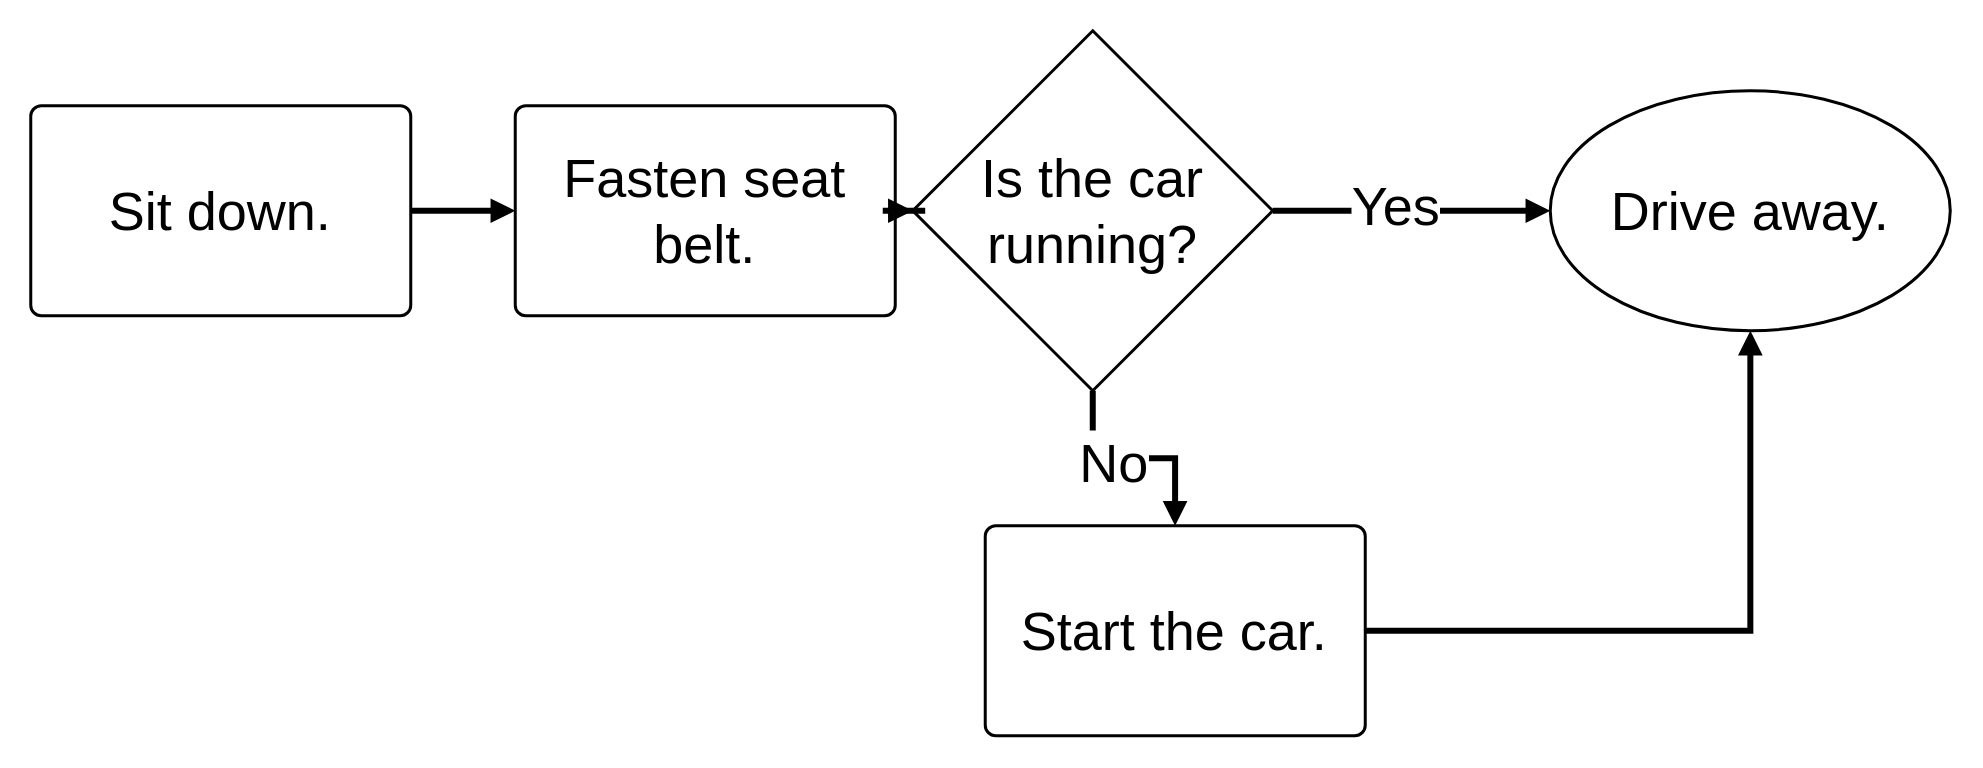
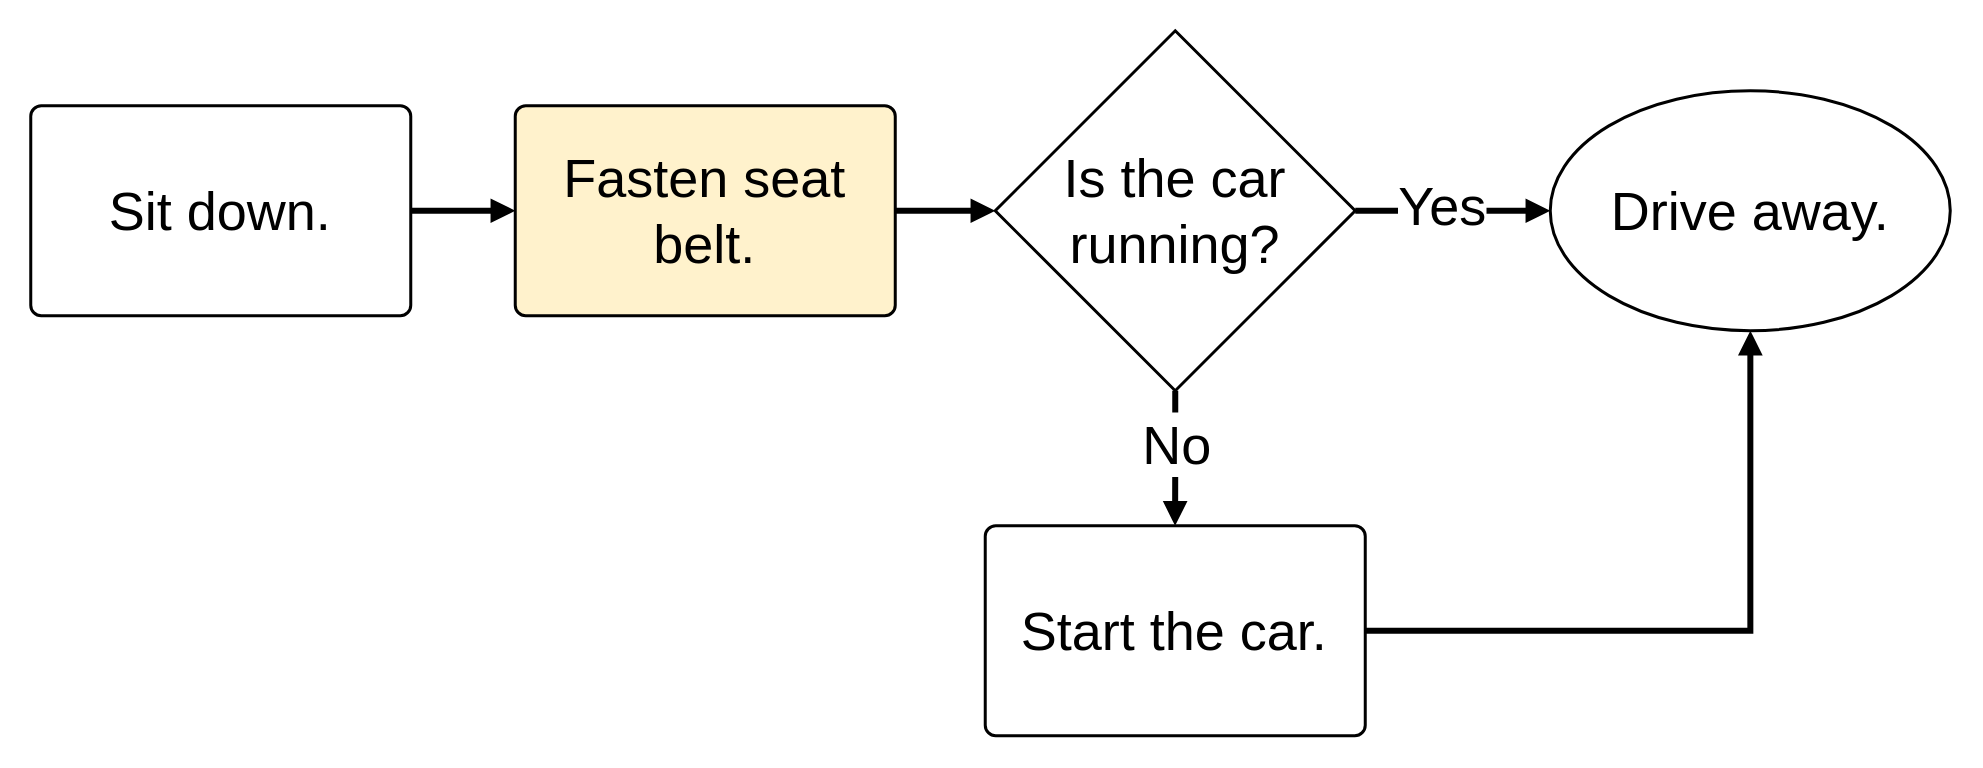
(705, 211) -> (705, 211)
(1093, 211) -> (1175, 211)
